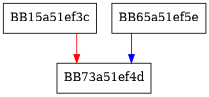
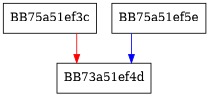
(50, 18) -> (50, 18)
(159, 18) -> (159, 18)
